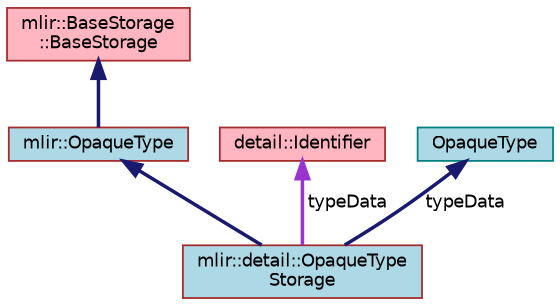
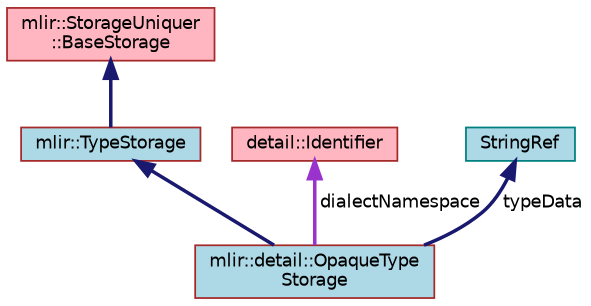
(98, 34) -> (111, 34)
(98, 144) -> (111, 144)
(485, 144) -> (520, 144)
(346, 203) -> (397, 203)
